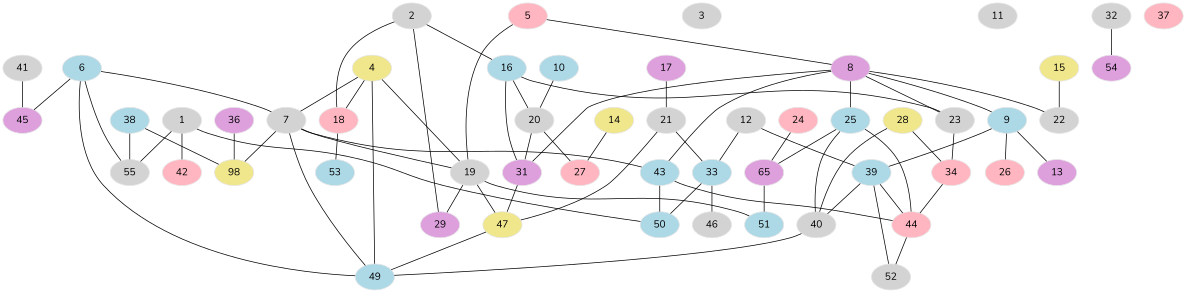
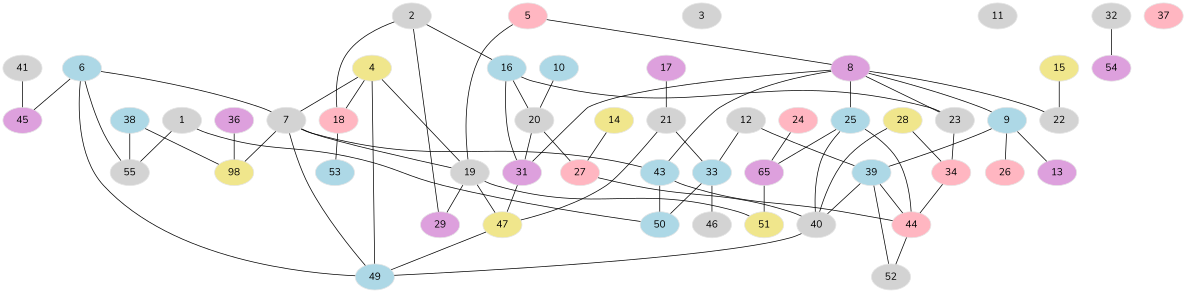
(182, 173) -> none
none -> (700, 195)
(764, 225) -> (764, 225)
